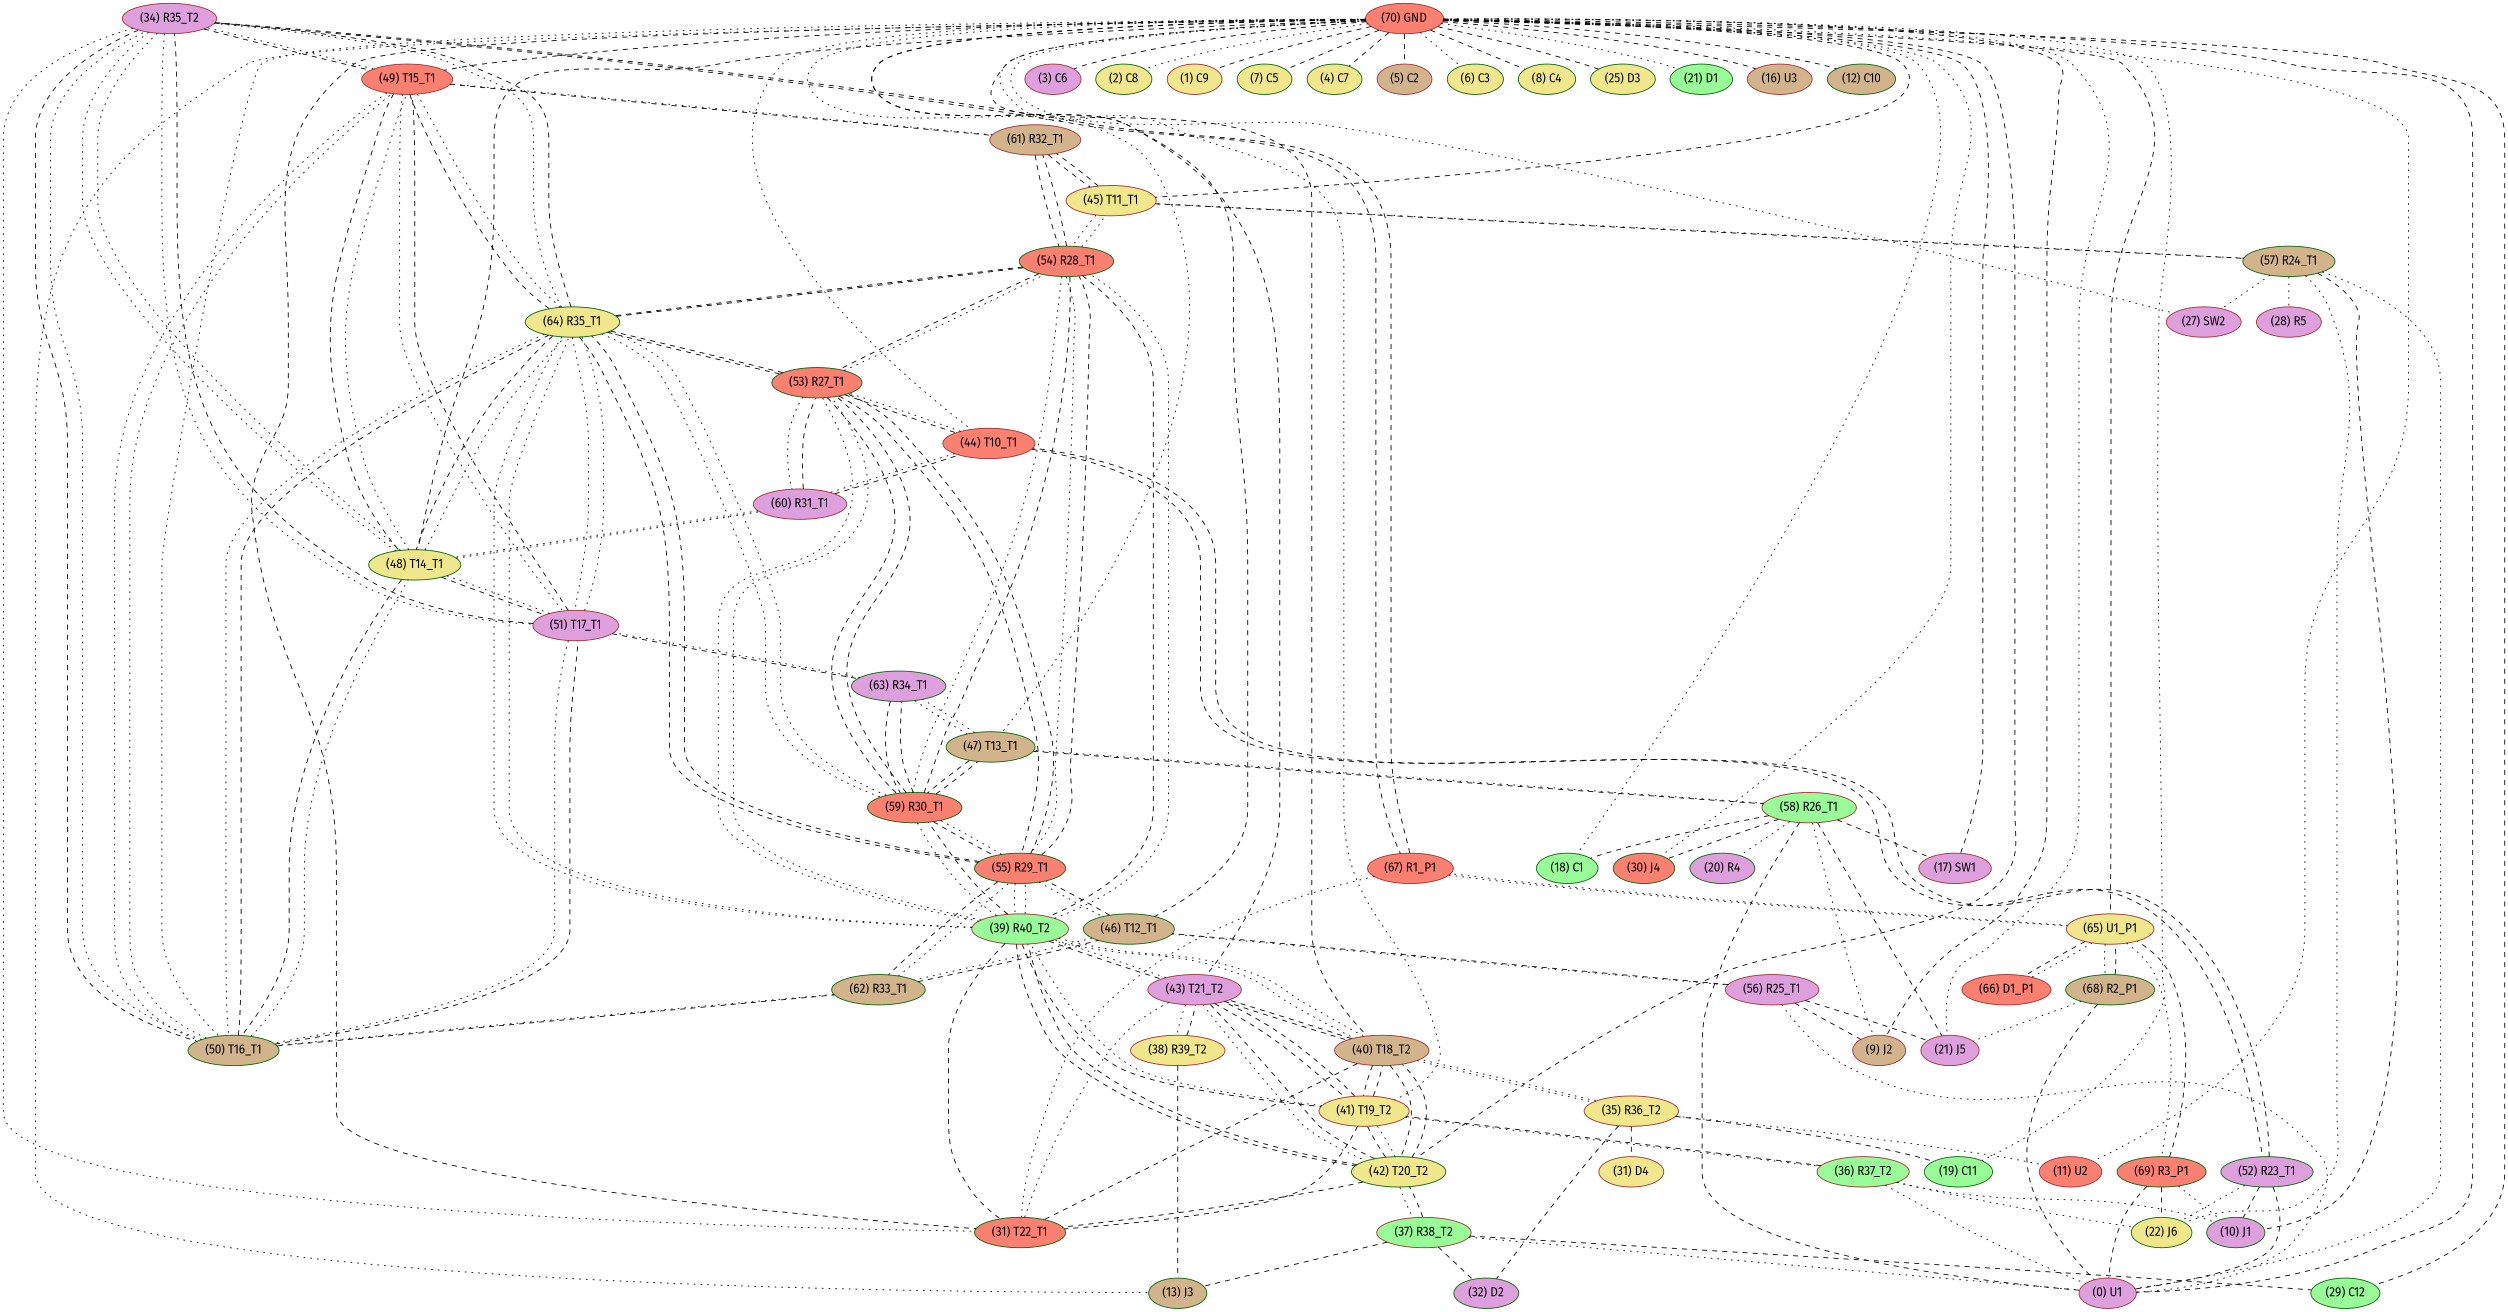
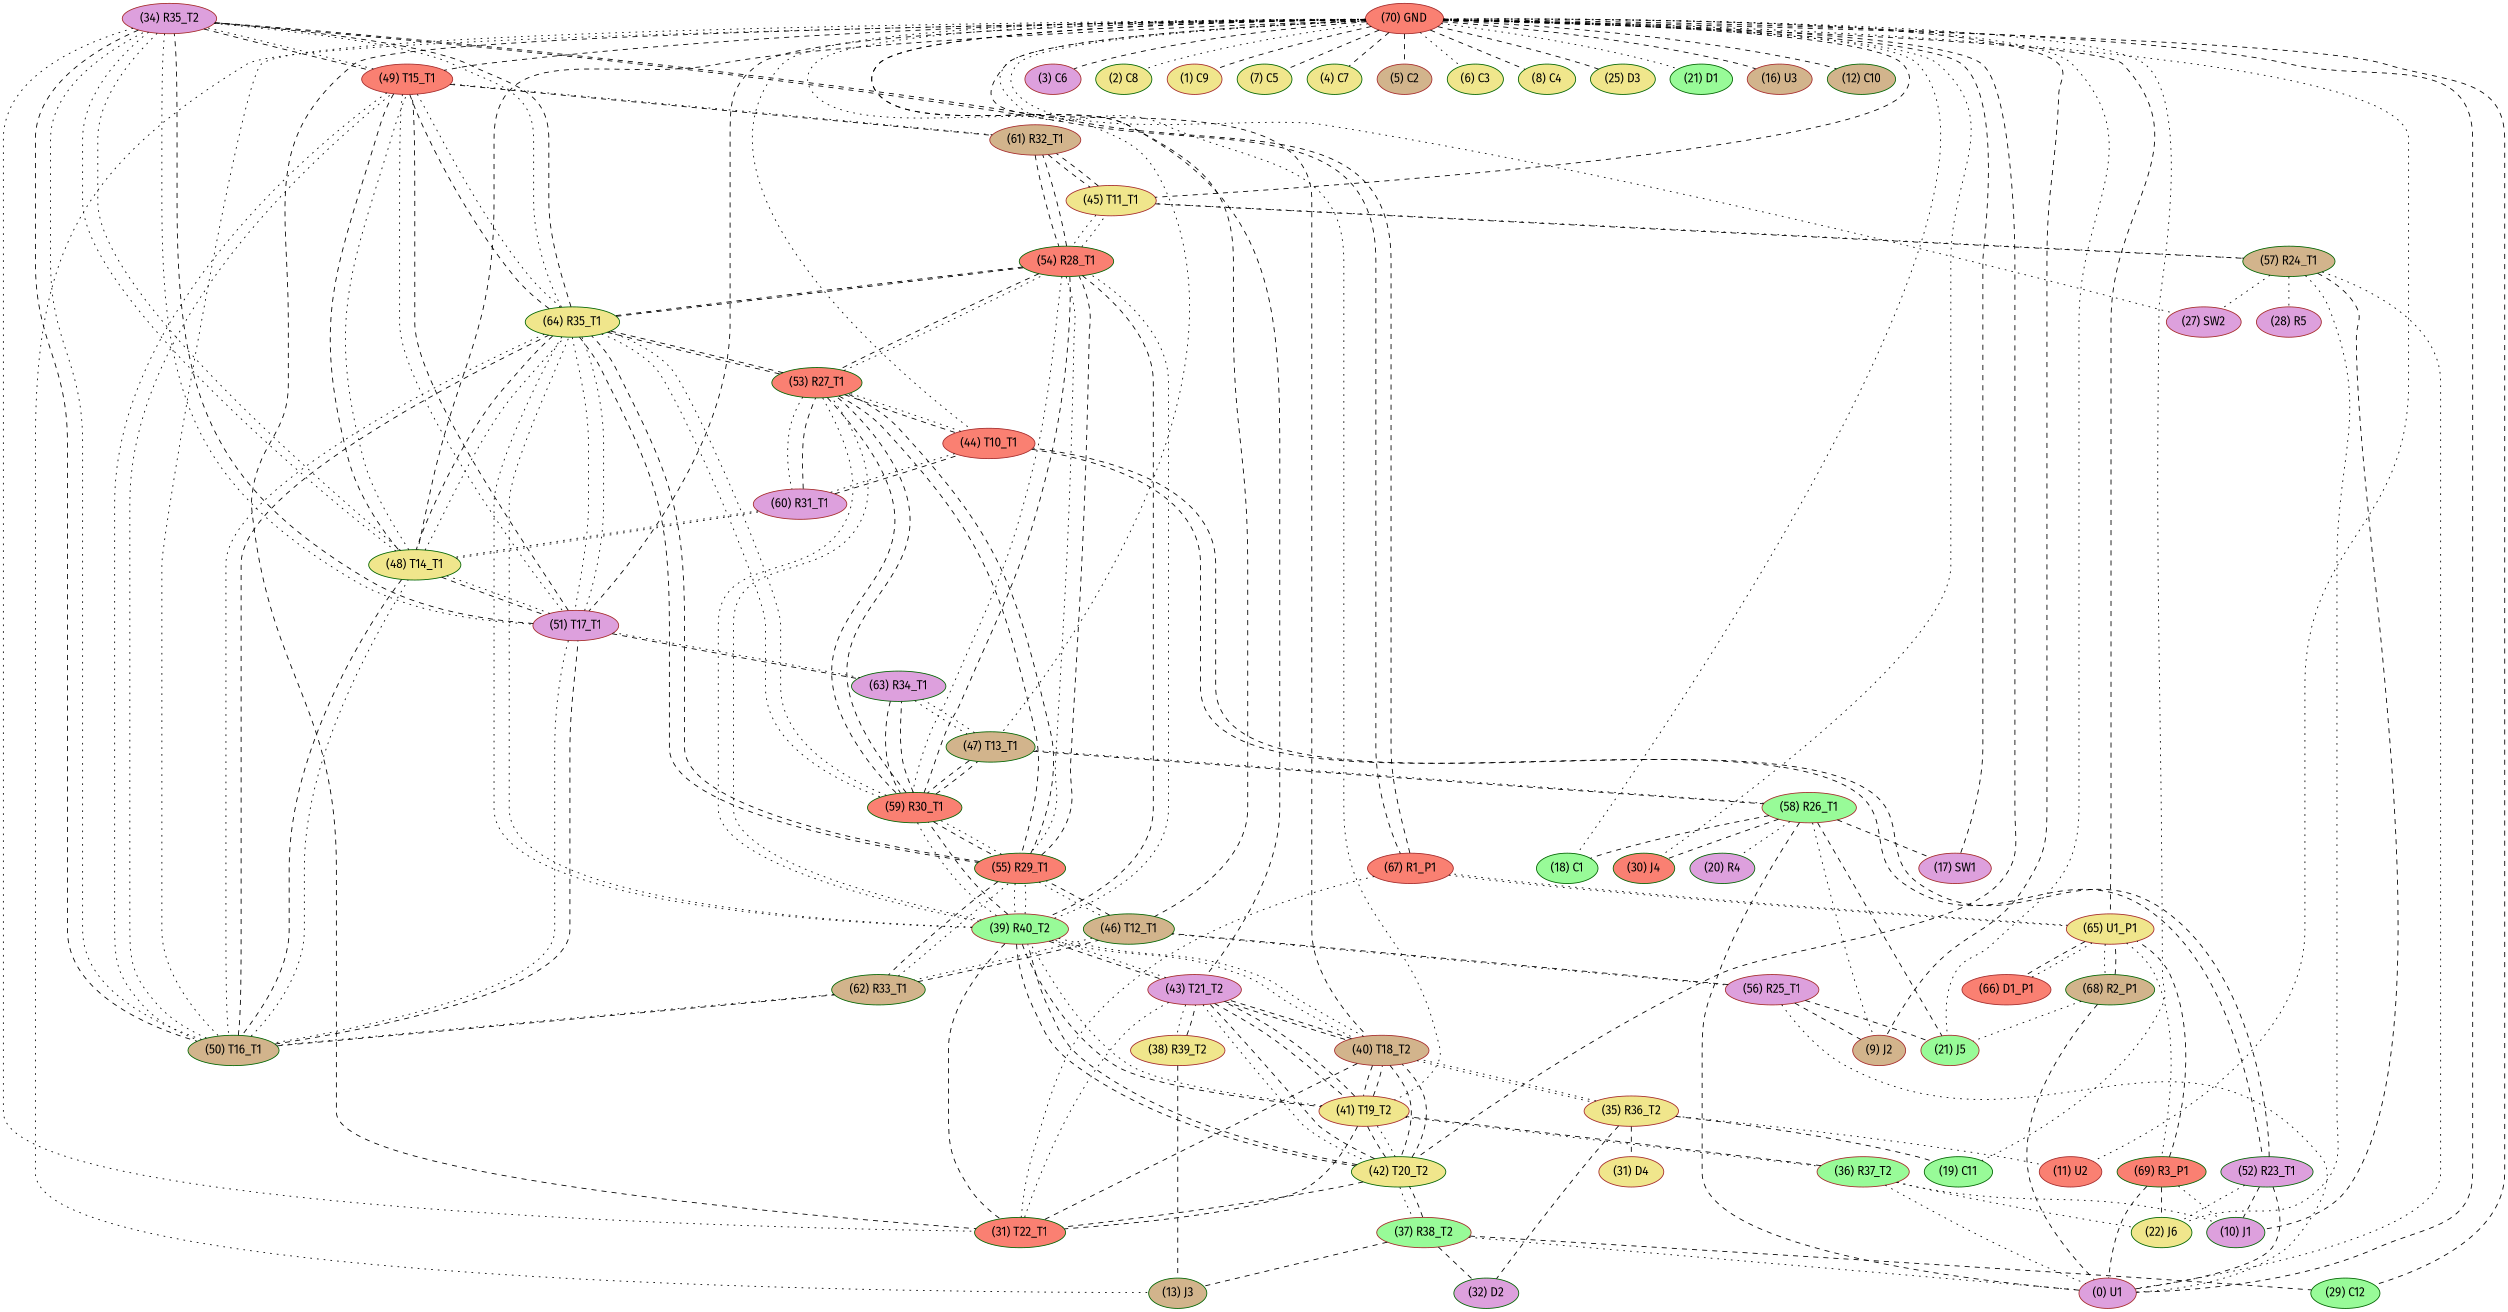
none -> (730, 138)
(1950, 1050) -> (1950, 1050)
